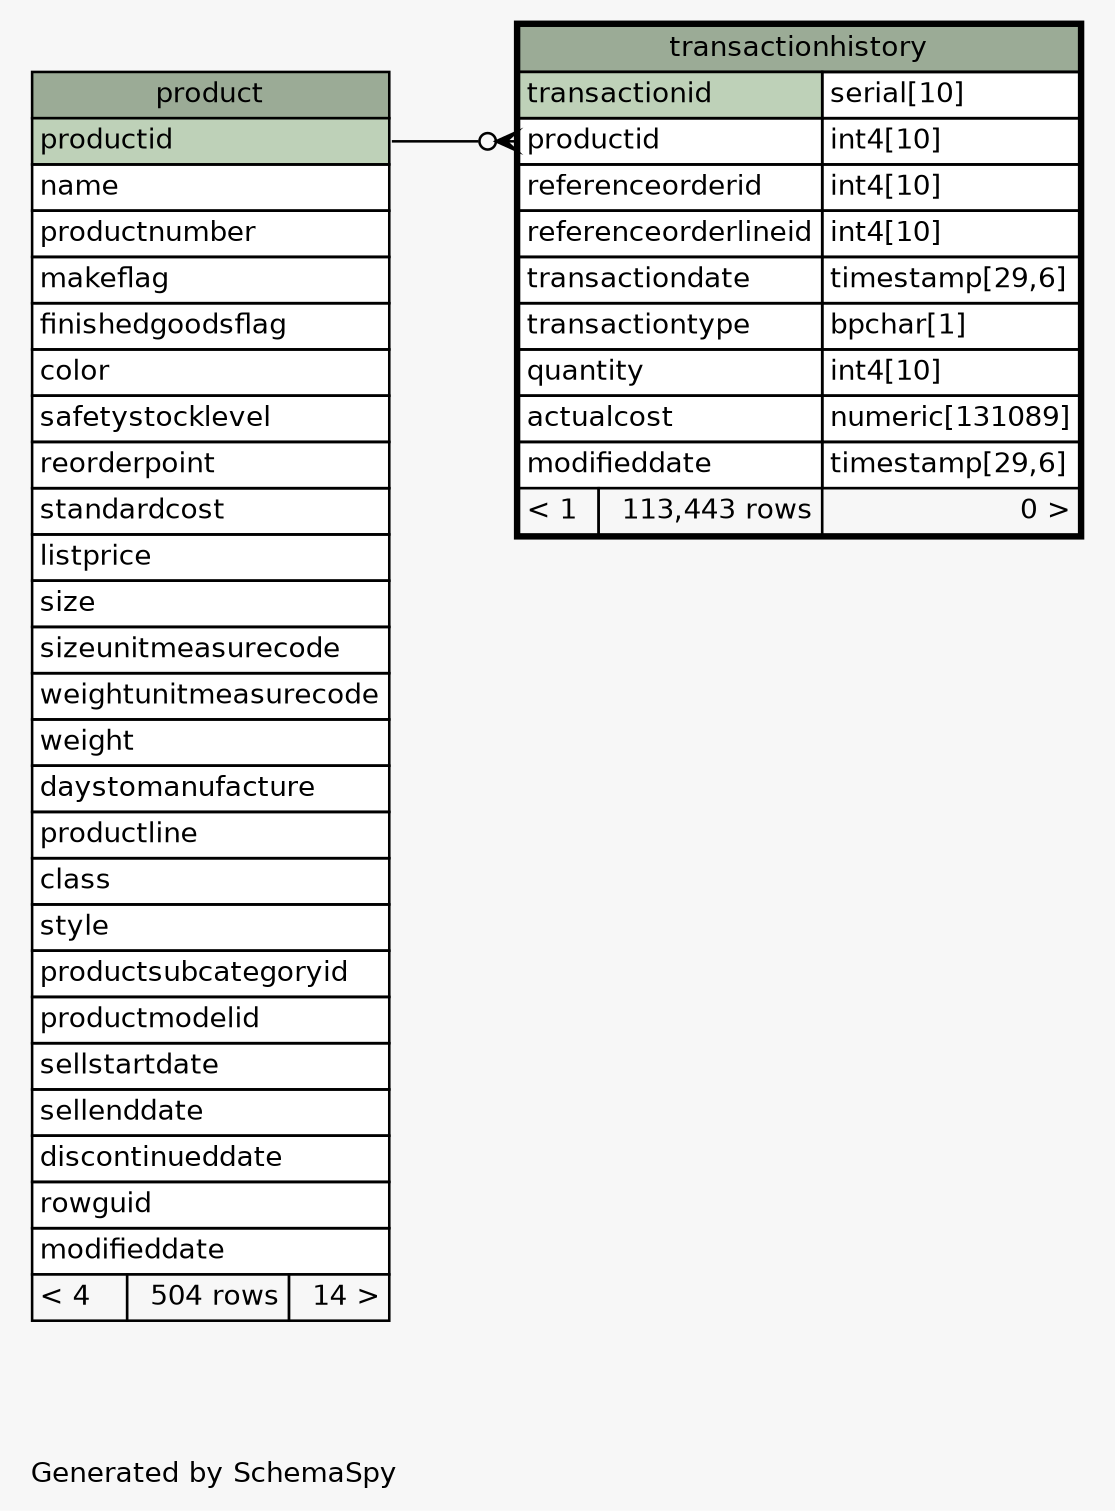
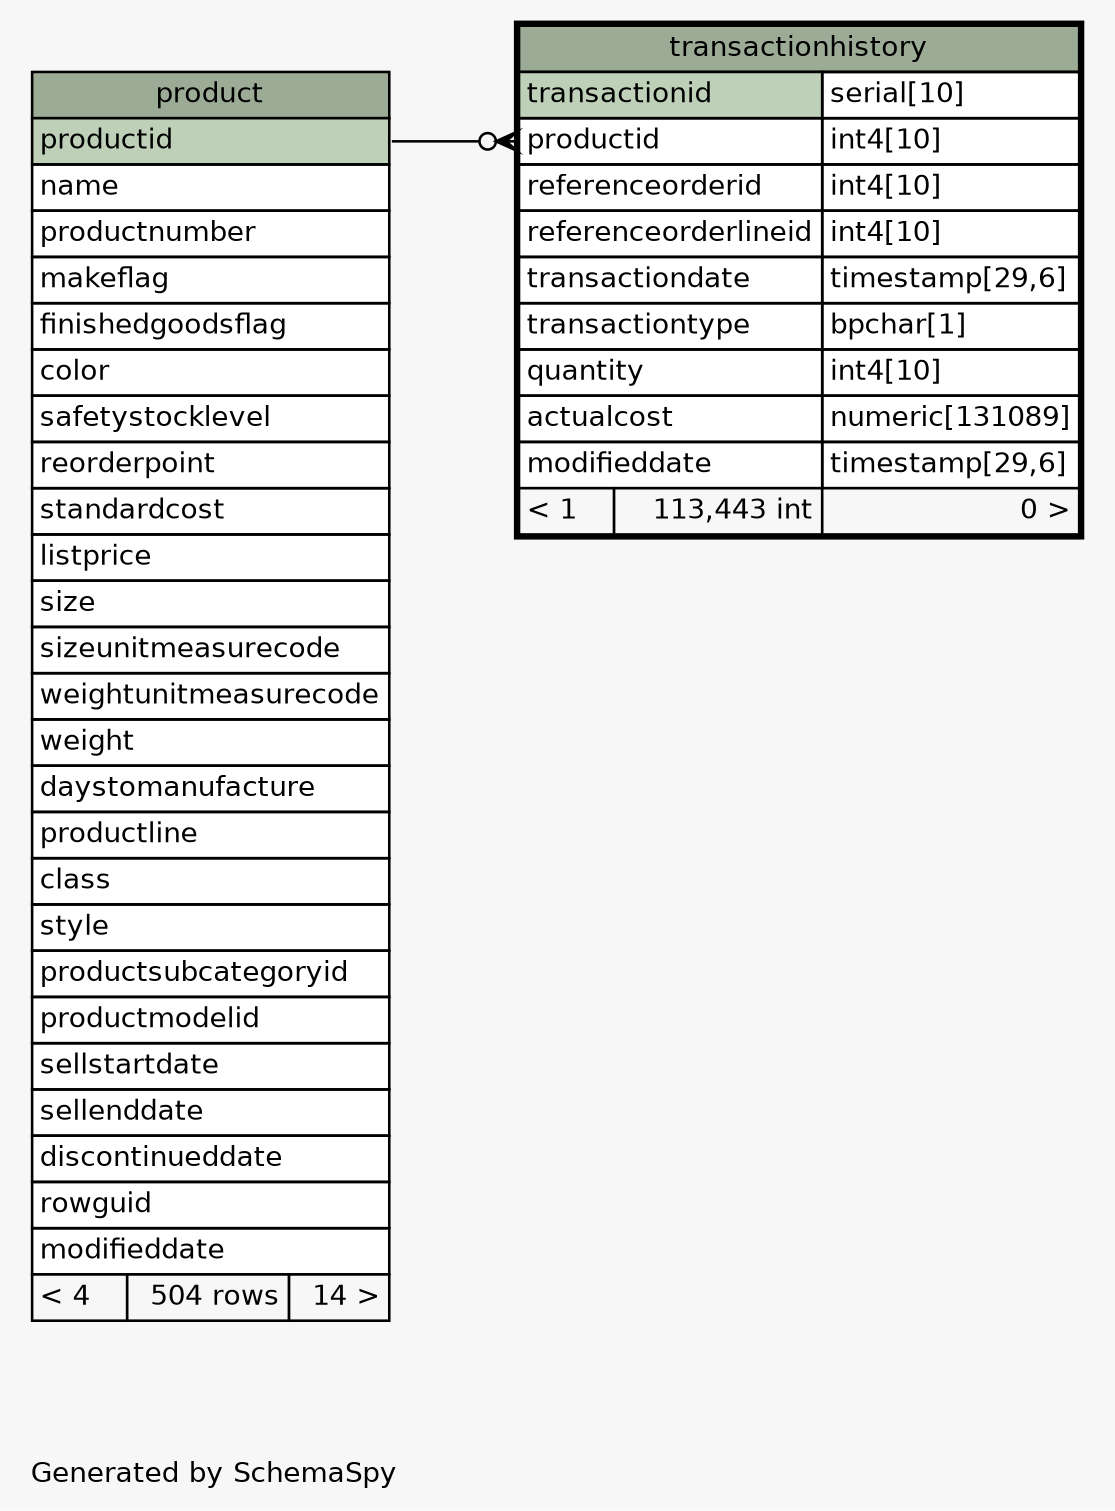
(718, 510) -> (734, 510)
